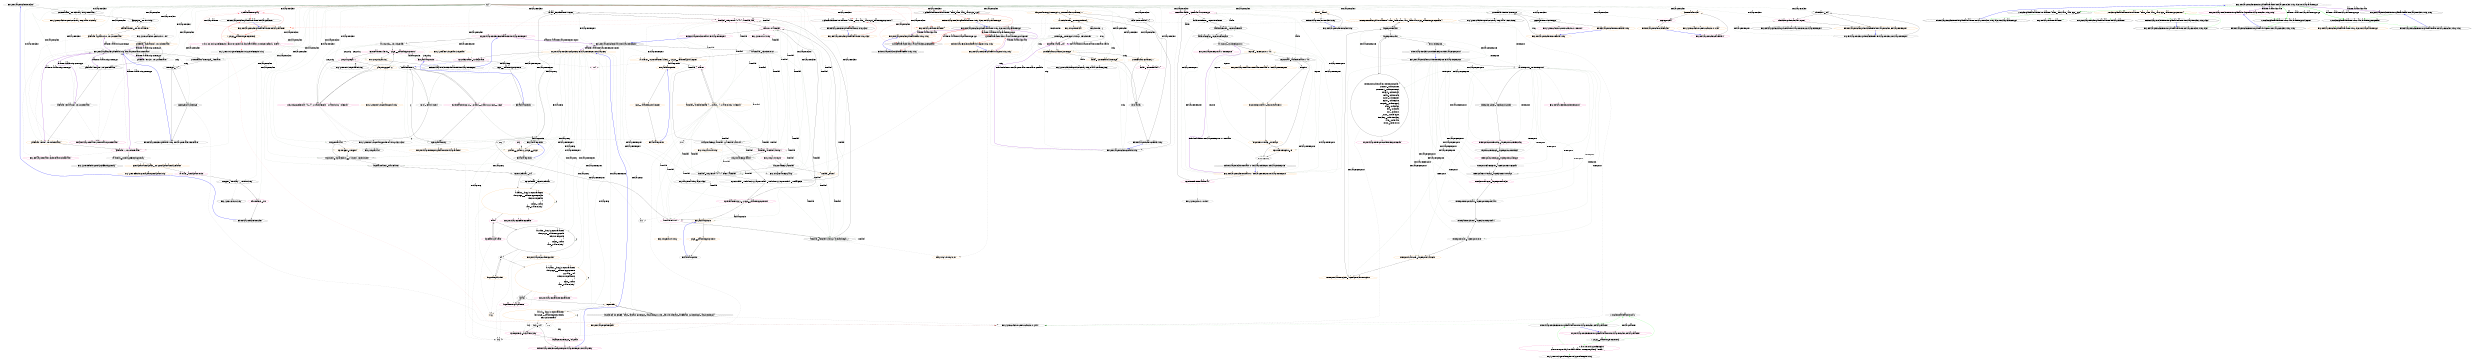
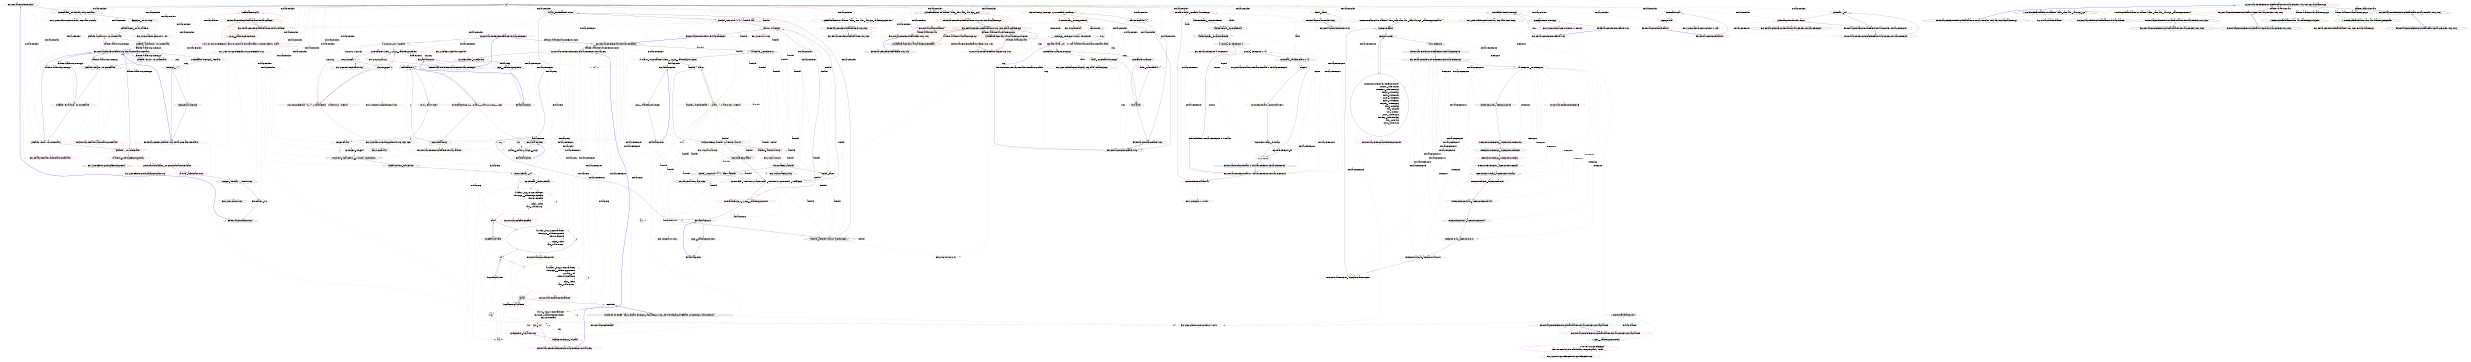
(1500, 150) -> (1500, 150)
